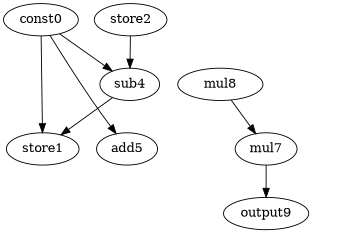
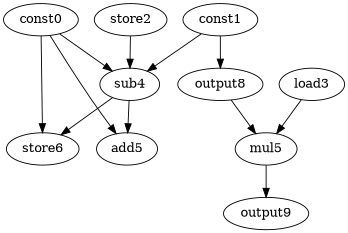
none -> (220, 20)
(220, 84) -> (220, 84)
none -> (312, 84)
none -> (129, 112)
(43, 149) -> (43, 149)
(266, 149) -> (266, 149)
